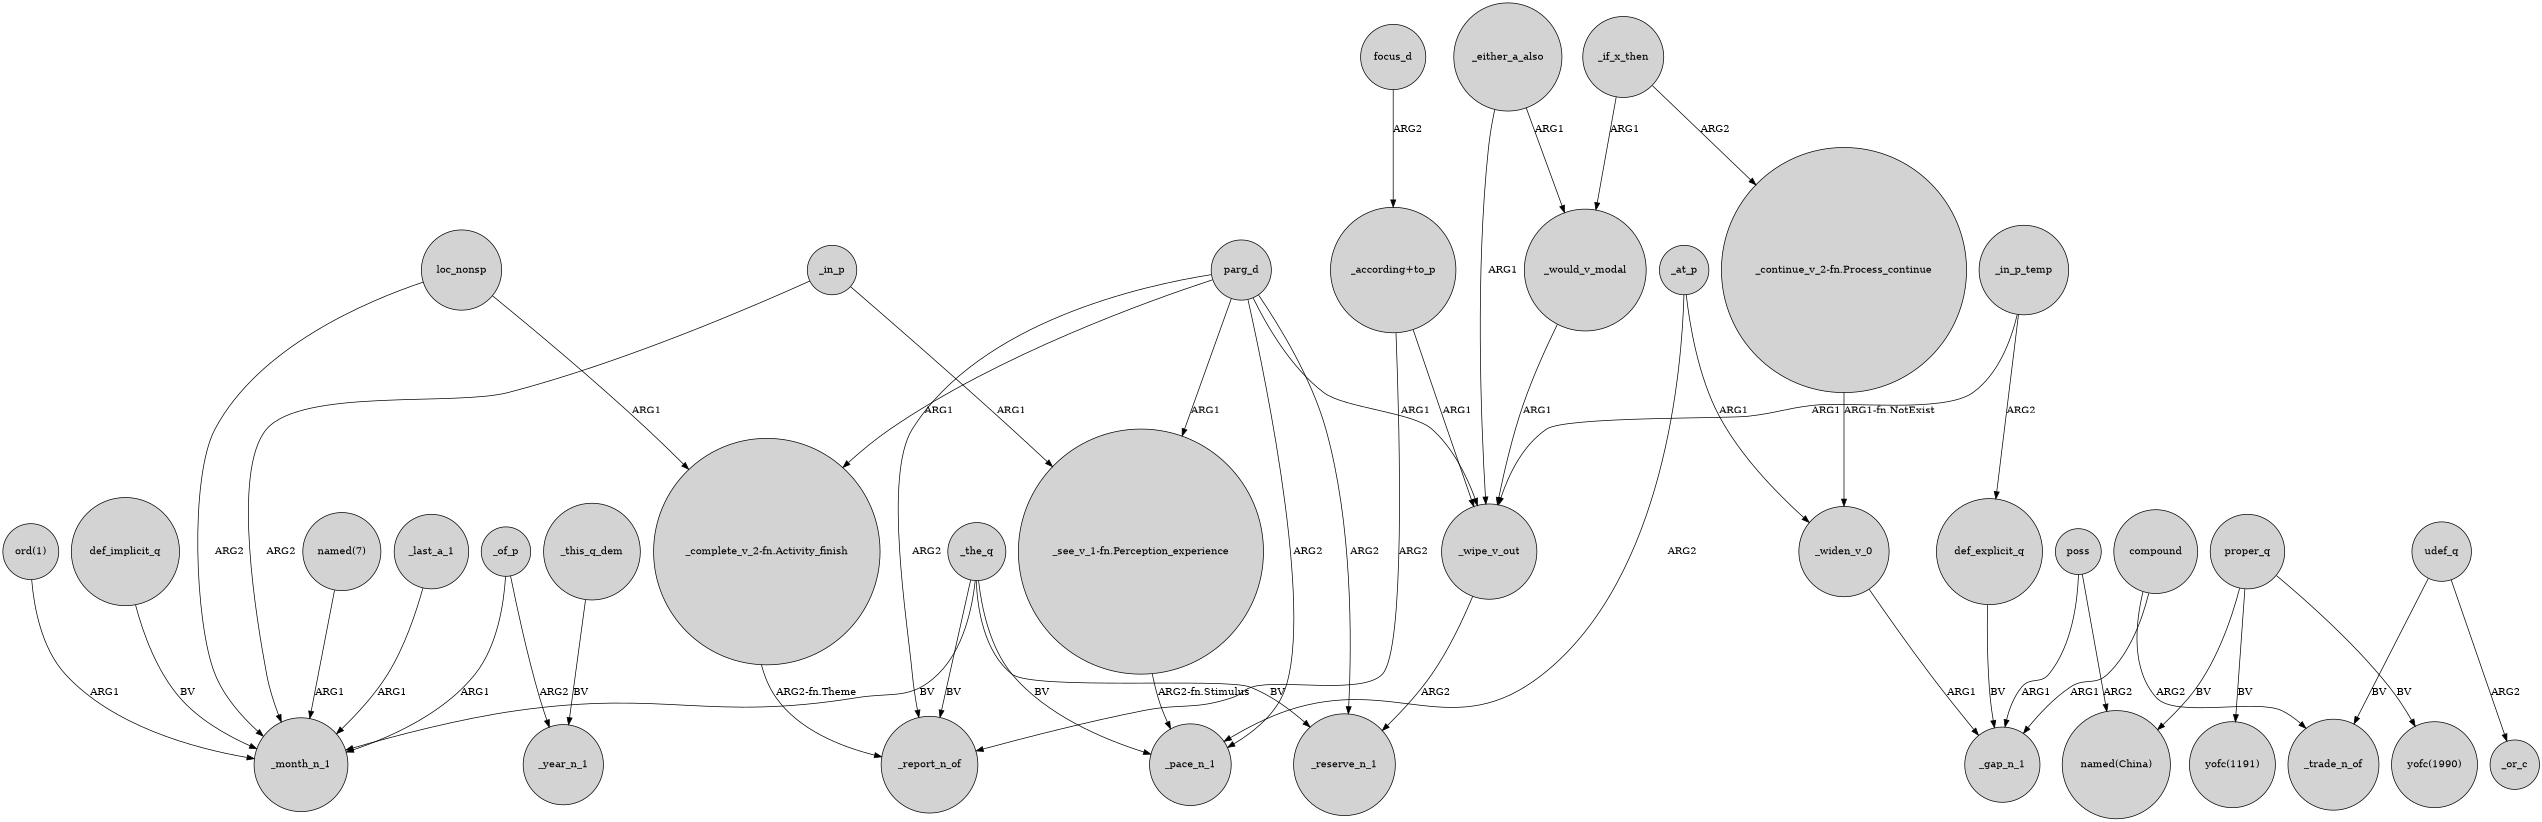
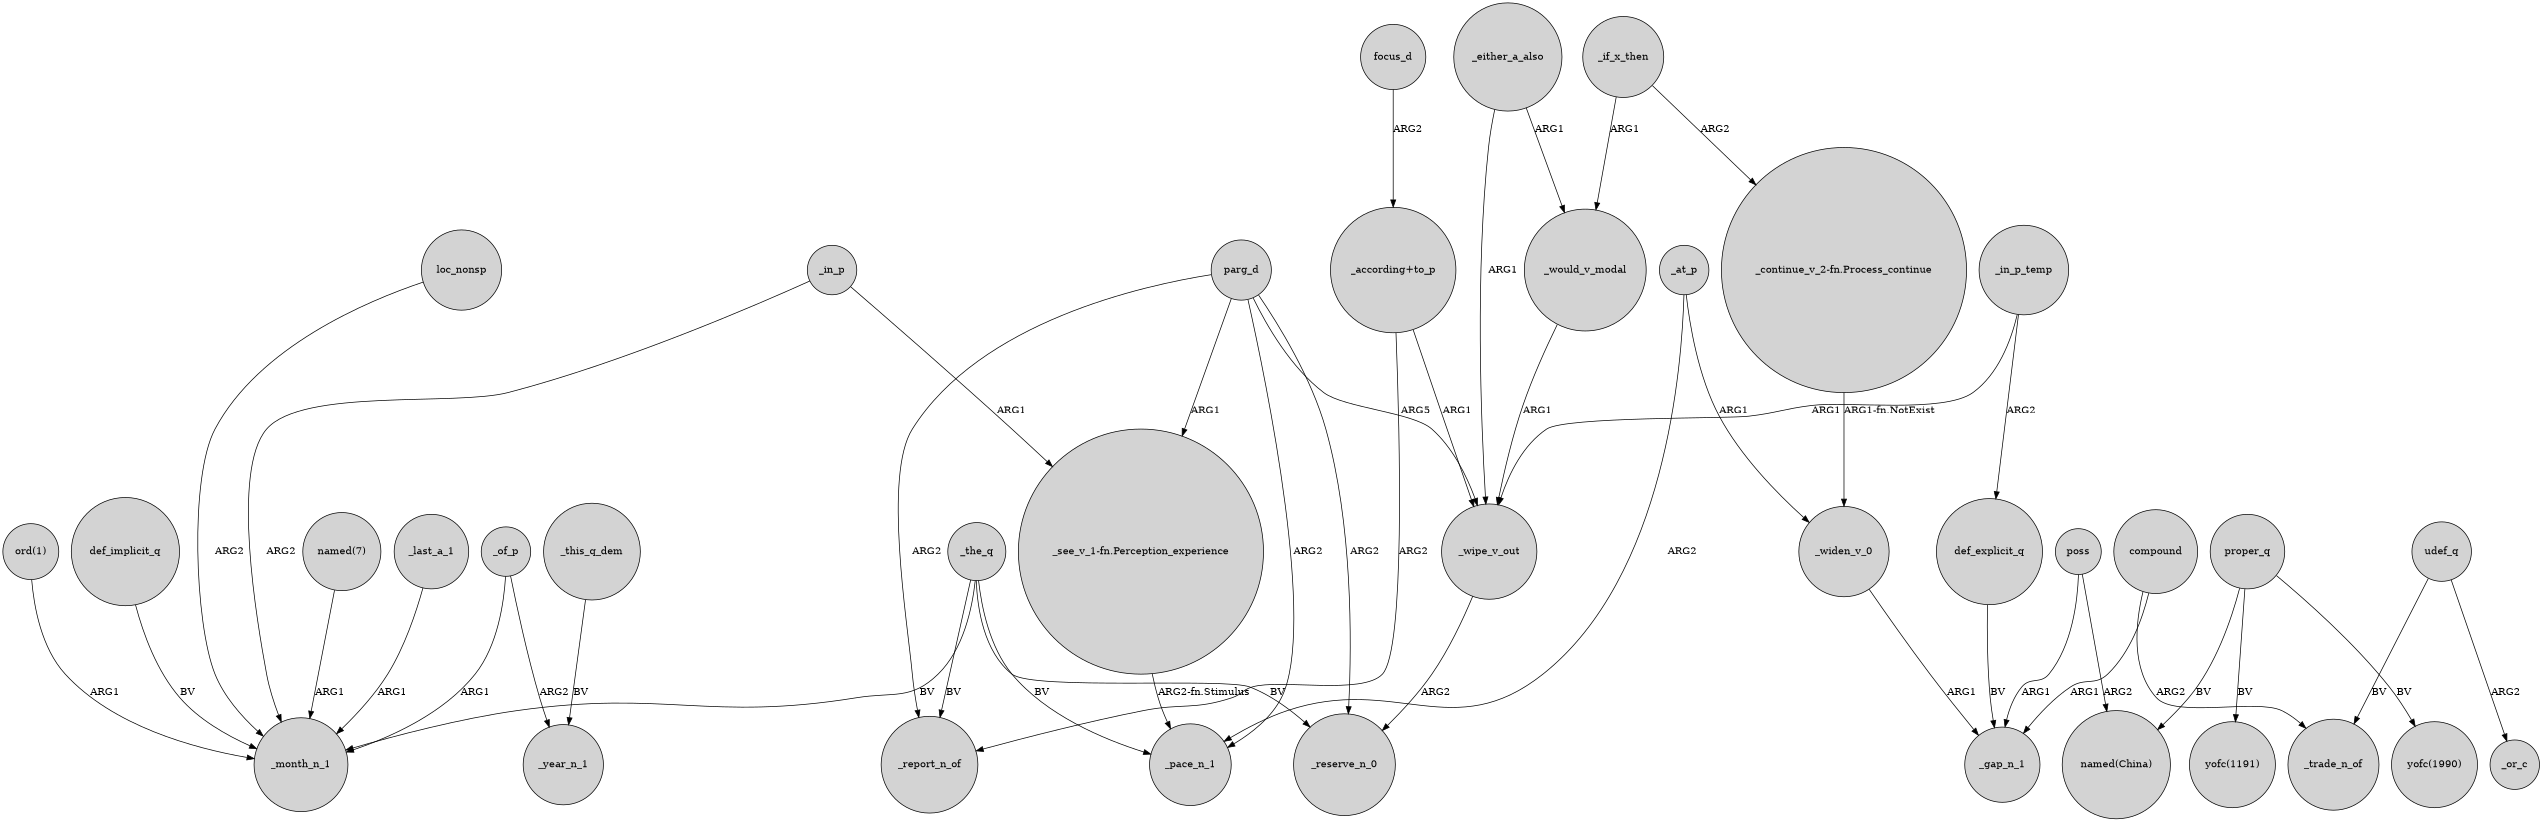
(1416, 411) -> (1416, 411)
(767, 552) -> none
(1344, 765) -> (1344, 765)
